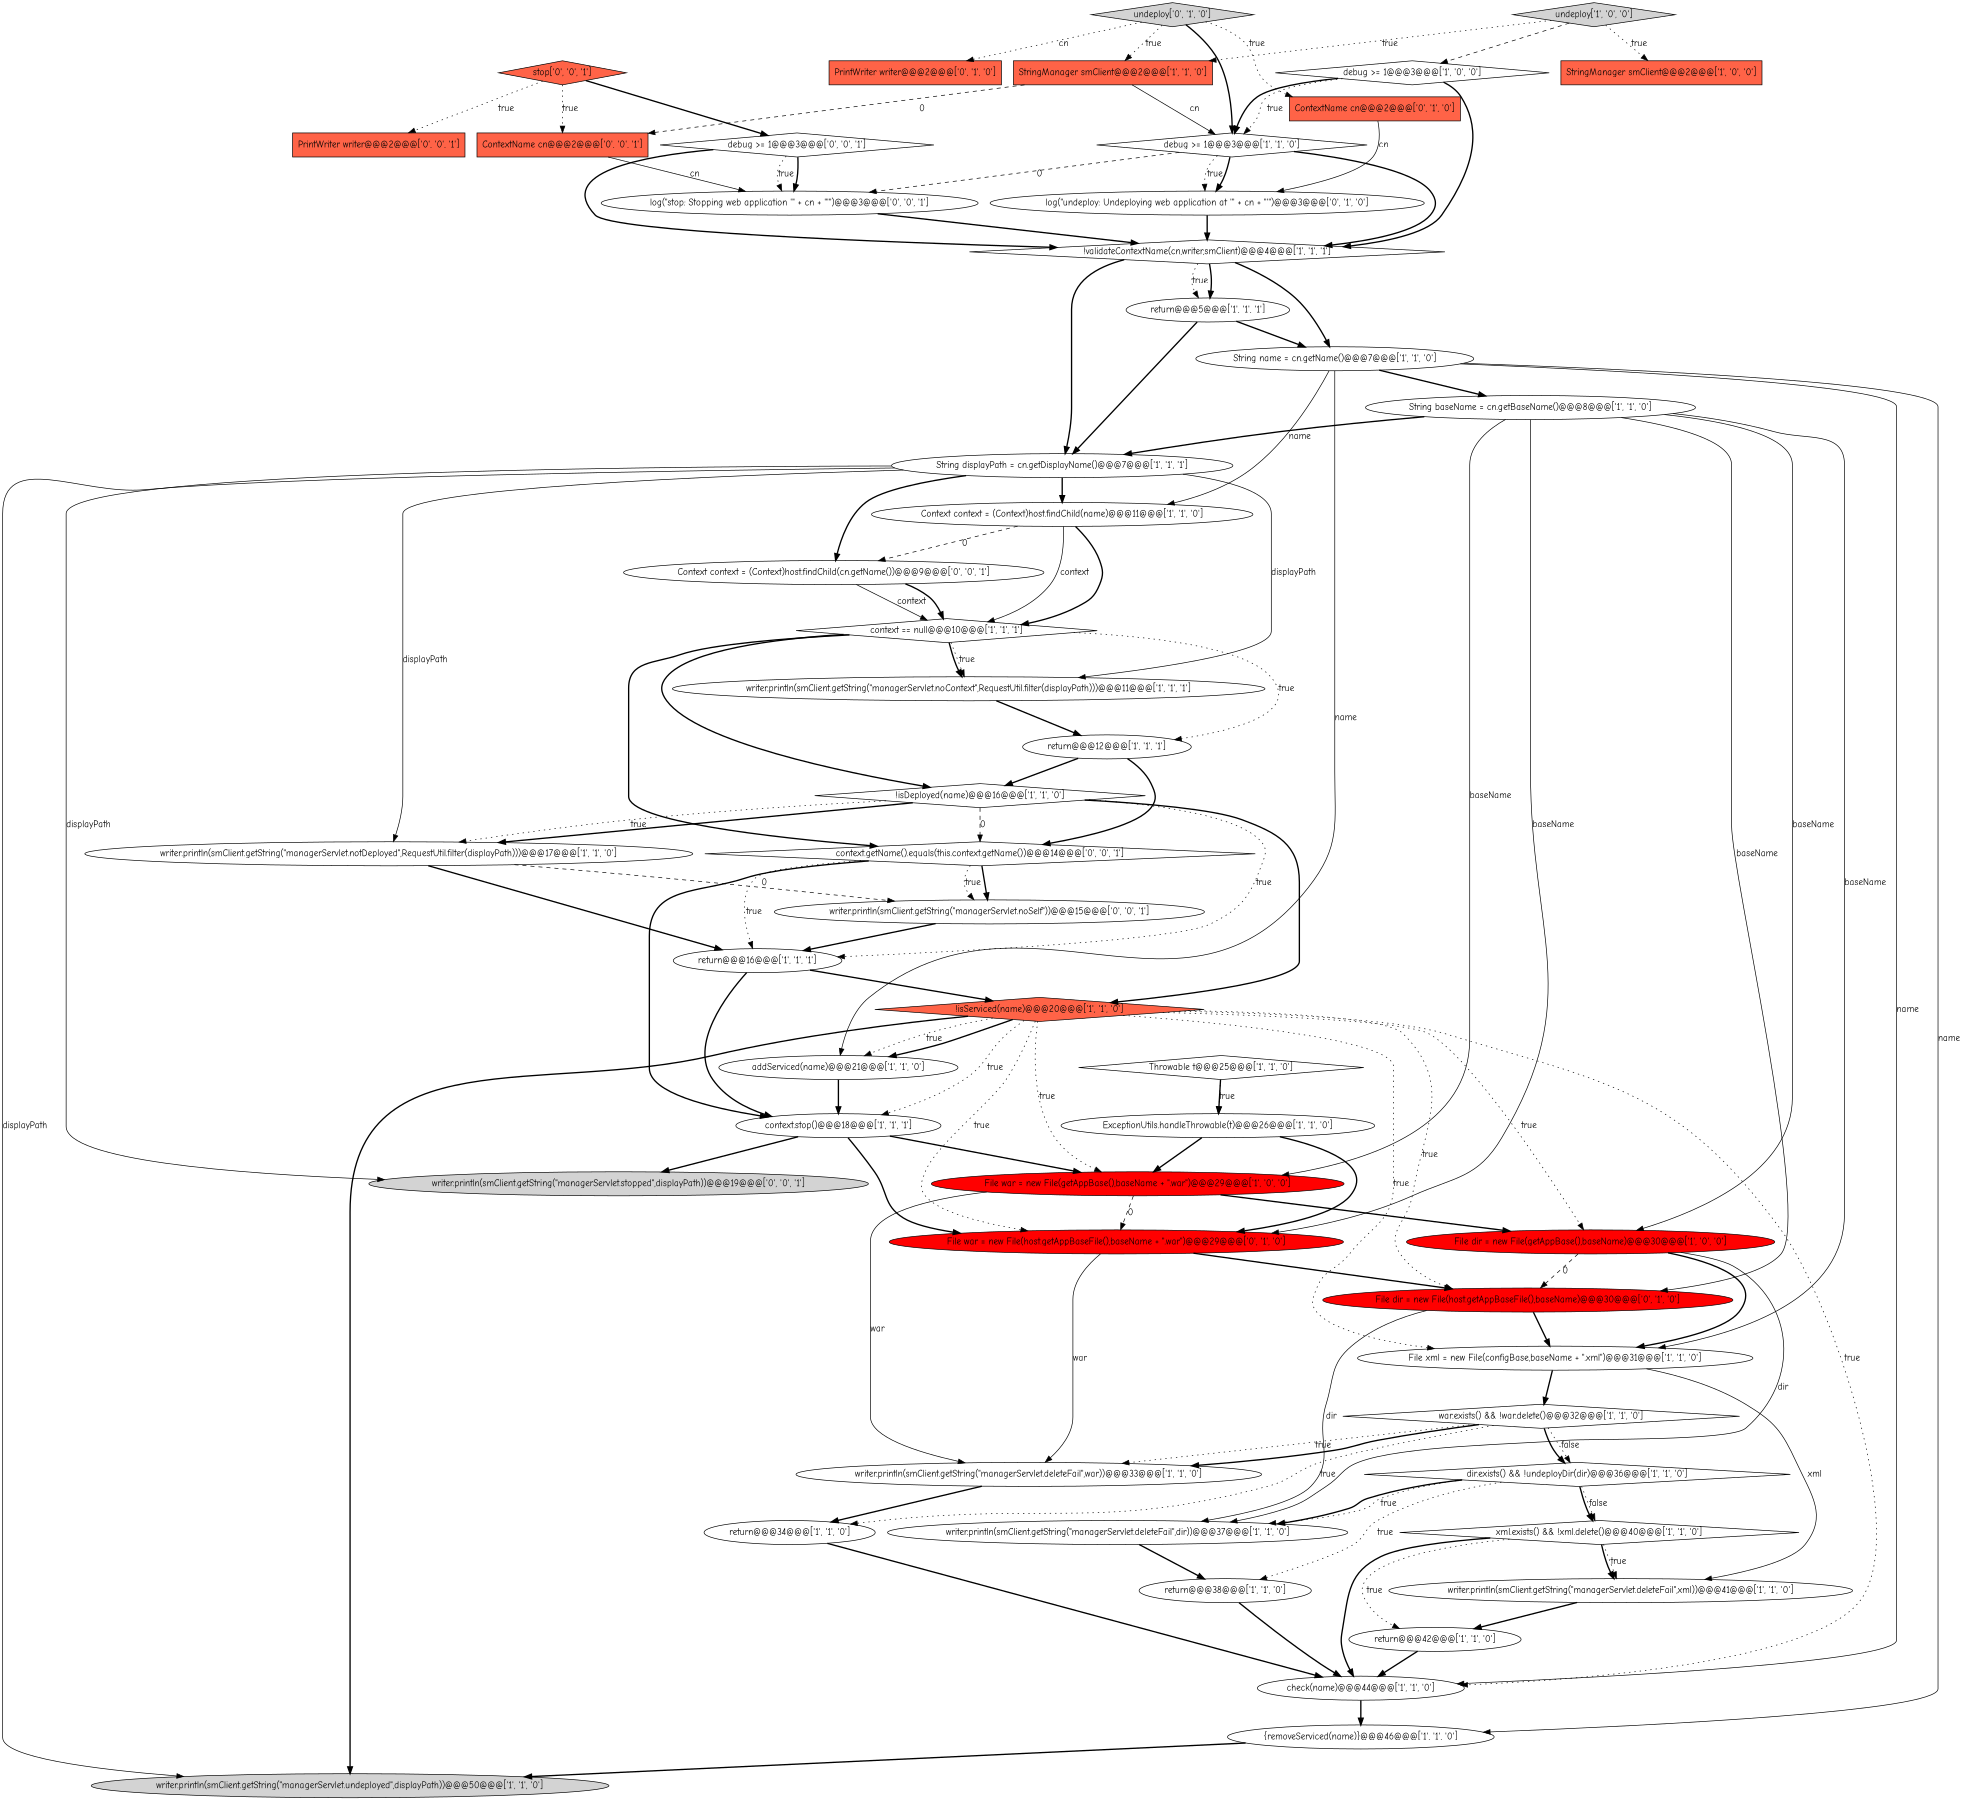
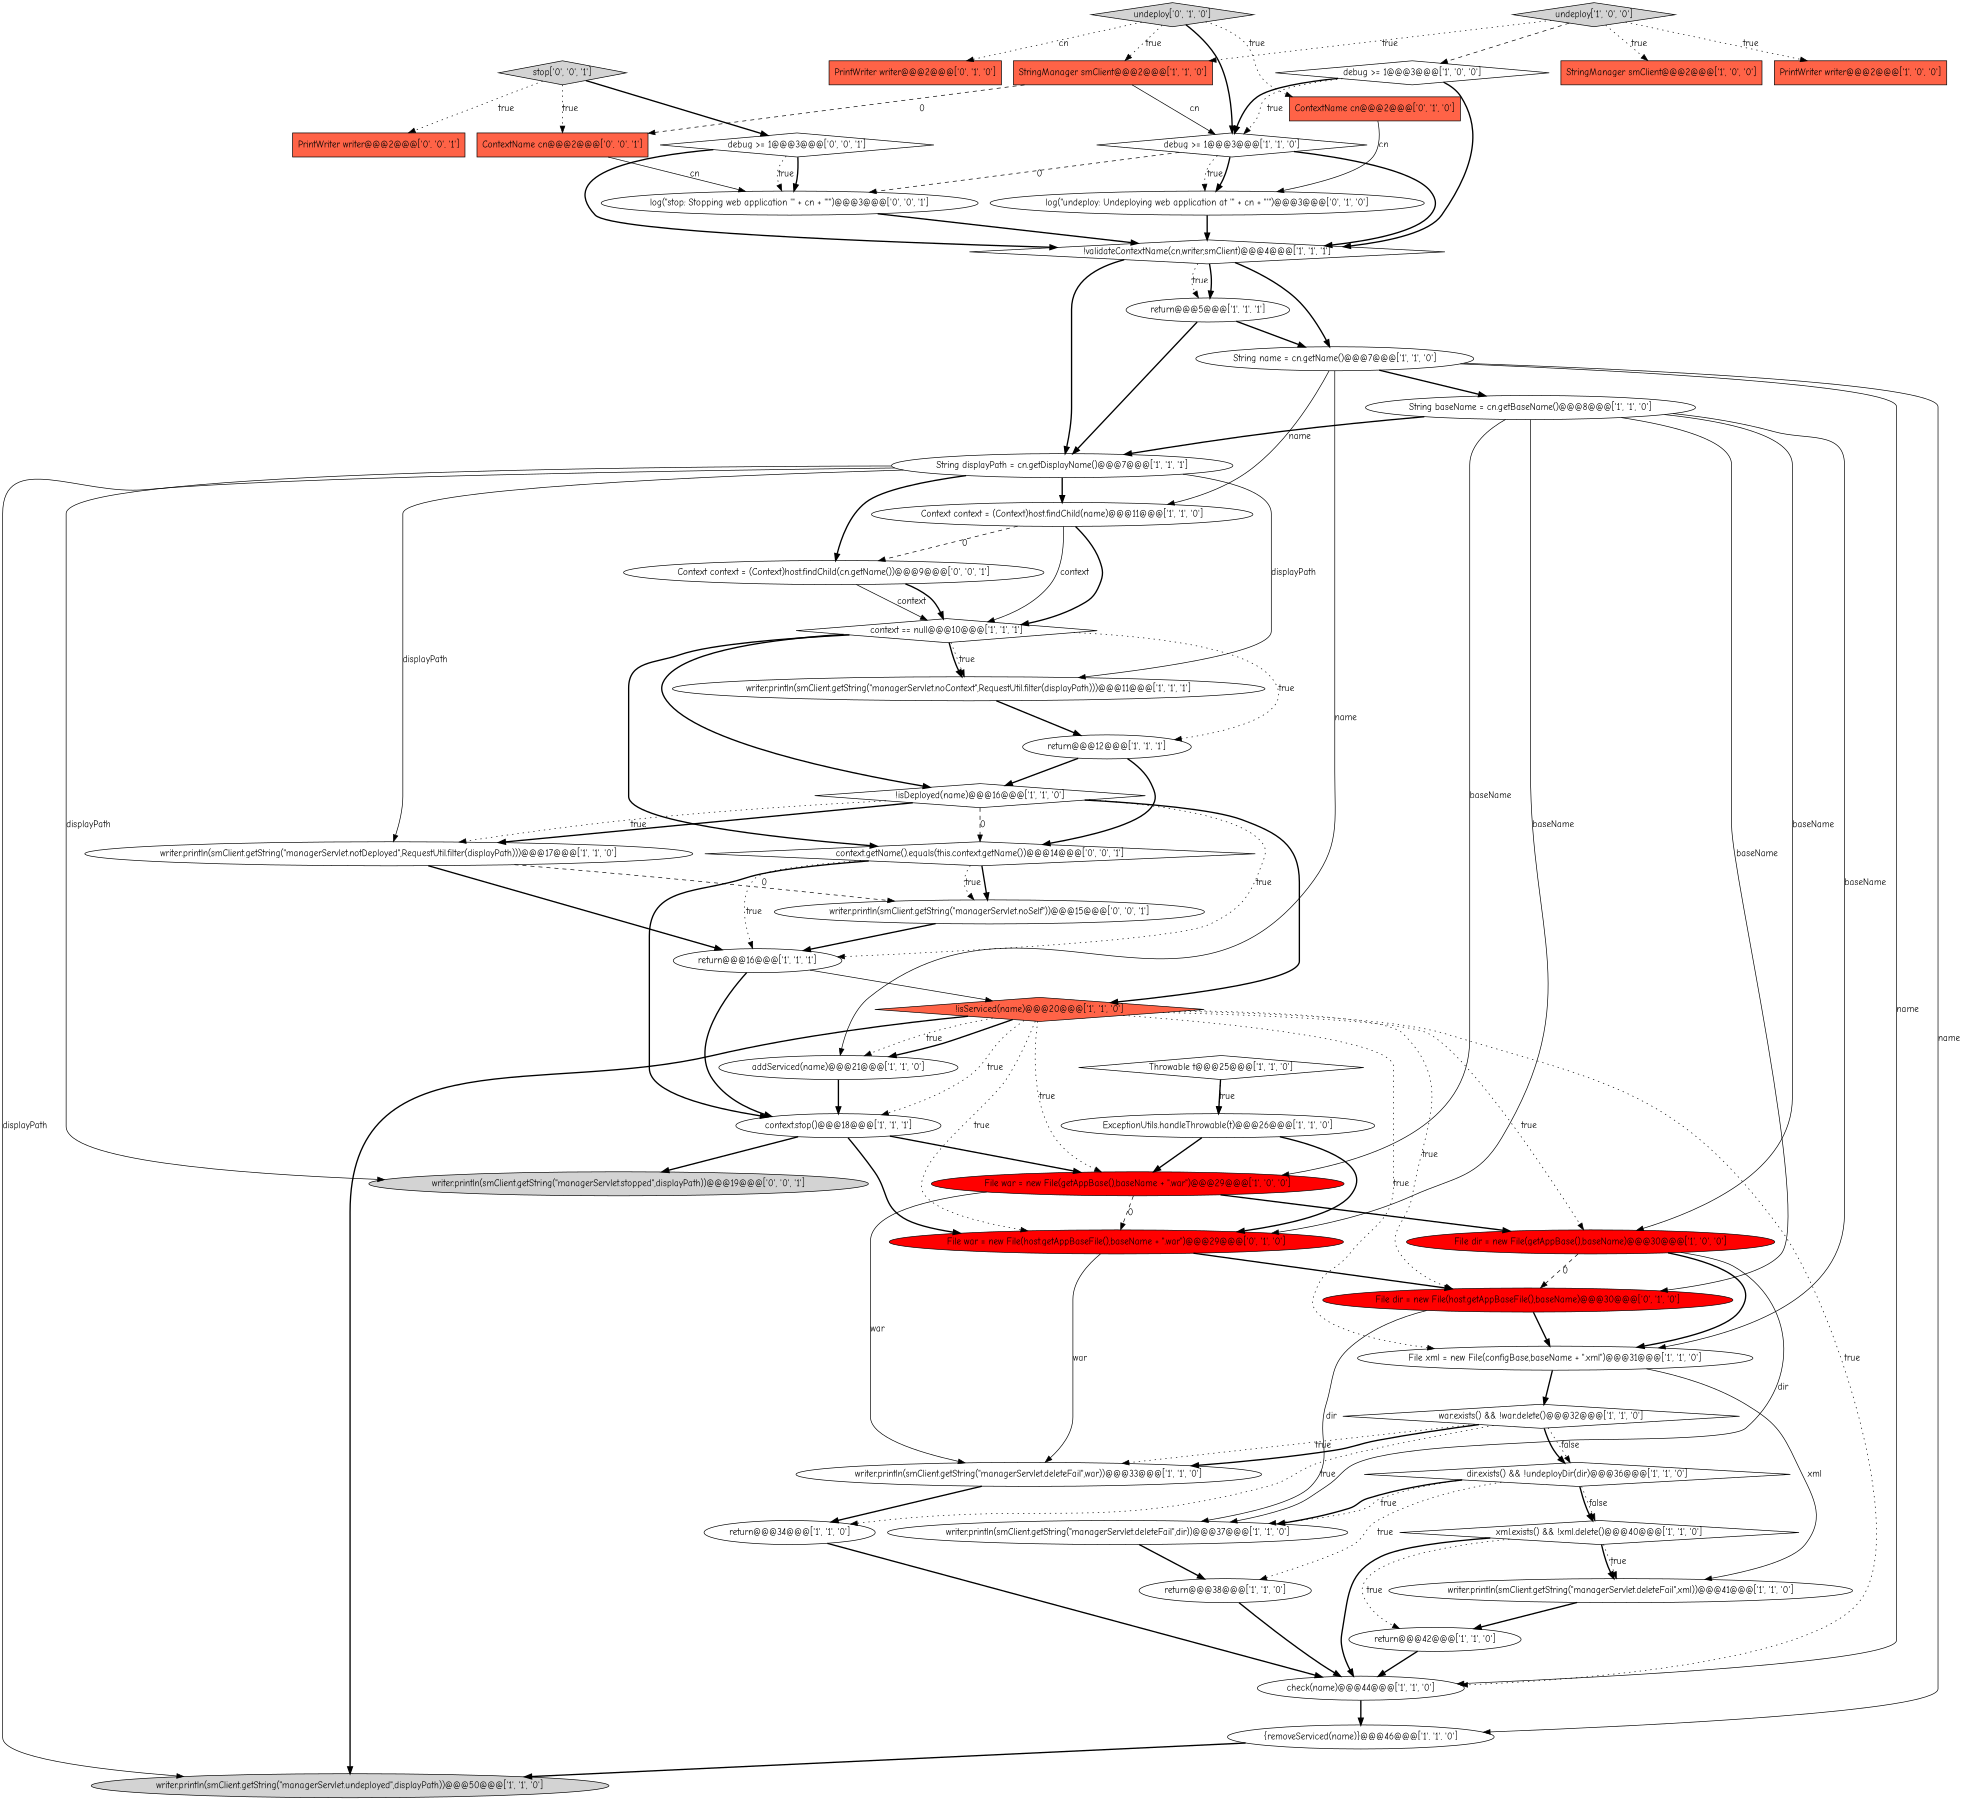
(563, 73) -> (563, 73)
none -> (1861, 73)
(902, 986) -> (902, 986)
